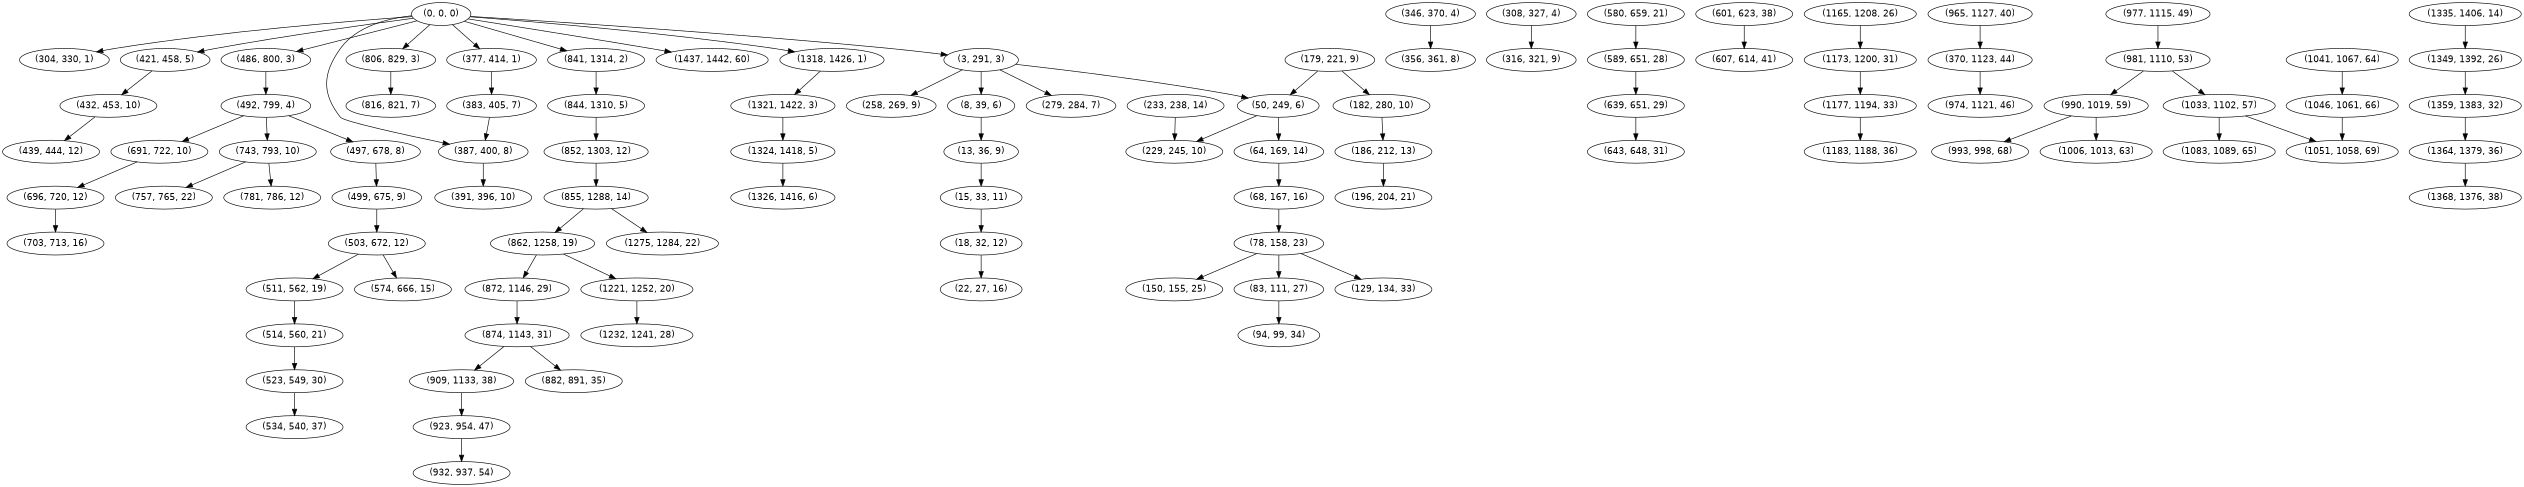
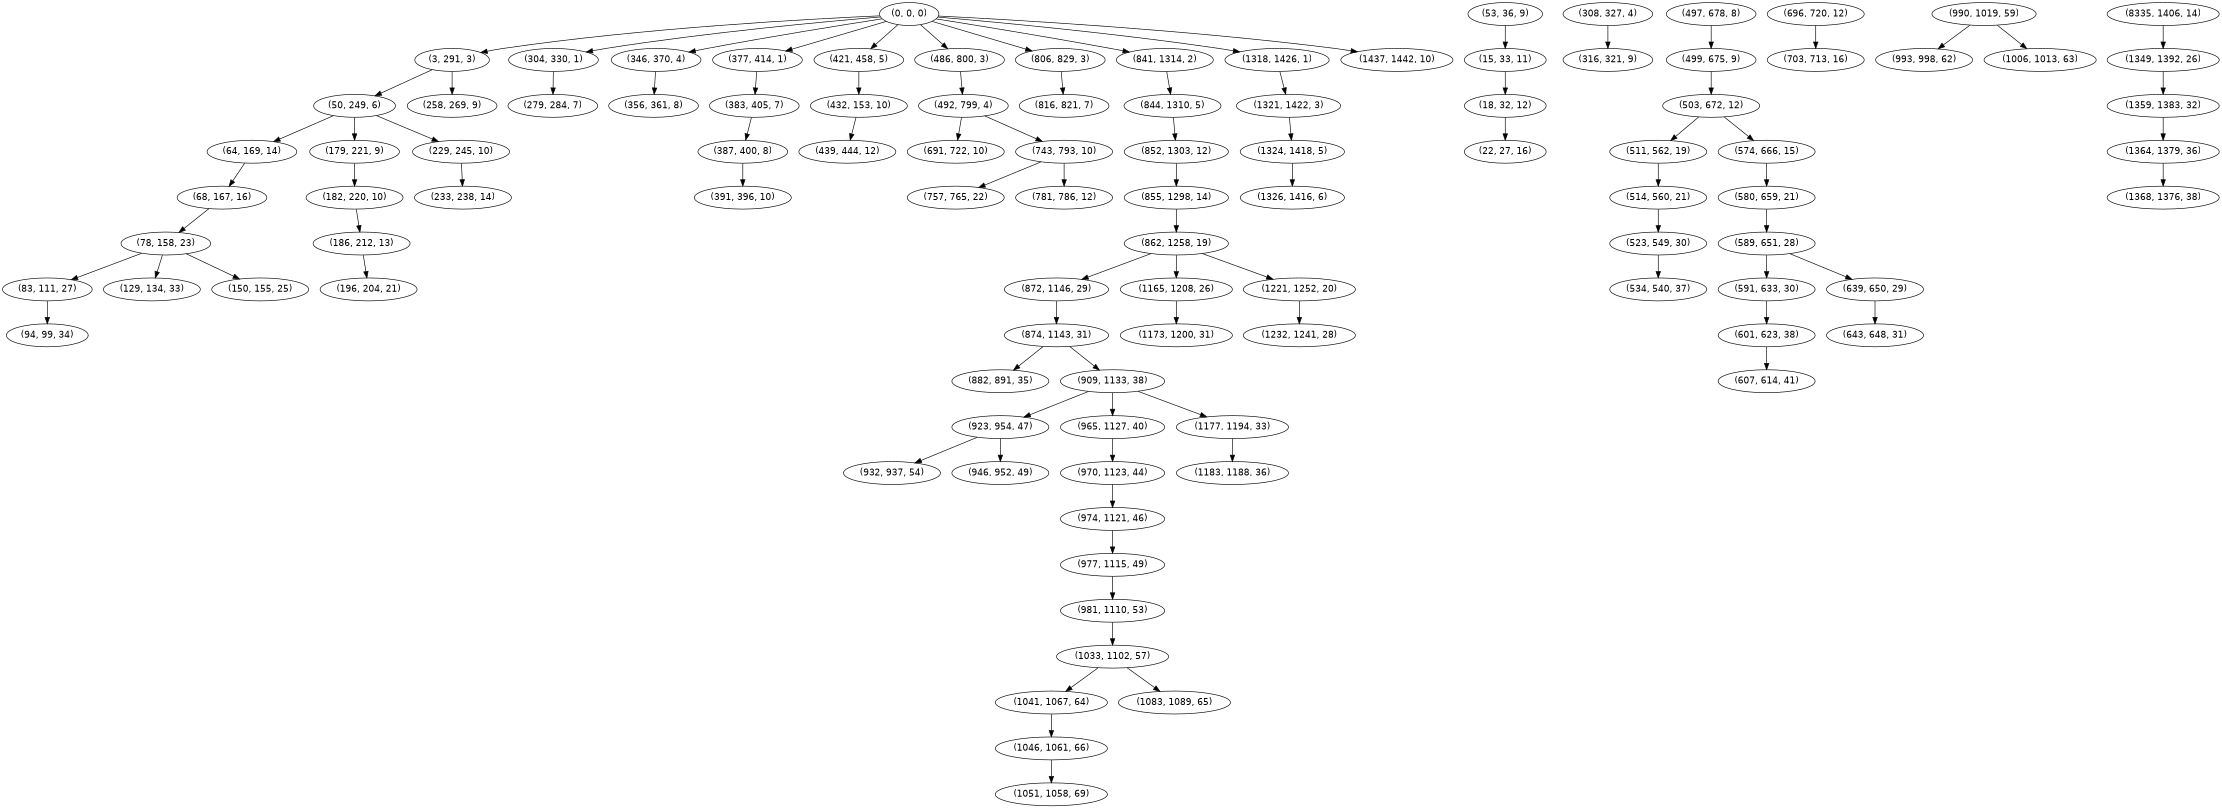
(2465, 14) -> (2163, 14)
(712, 60) -> (1397, 60)
(1980, 60) -> (1113, 473)
(1860, 80) -> (1169, 403)
(1023, 81) -> (553, 80)
(1306, 81) -> (355, 126)
(2130, 81) -> none
(329, 95) -> (788, 34)
(108, 106) -> (859, 106)
(981, 106) -> none
(1381, 106) -> (355, 198)
(1636, 106) -> (1875, 289)
(1175, 126) -> (462, 172)
(318, 128) -> none
(2278, 128) -> (1085, 678)
(981, 152) -> (1505, 14)
(1980, 152) -> (1924, 60)
none -> (1767, 172)
(110, 173) -> none
(596, 198) -> (1176, 198)
(662, 244) -> none
none -> (1176, 263)
none -> (1767, 289)
none -> (1113, 401)
none -> (1000, 473)
none -> (1113, 539)
